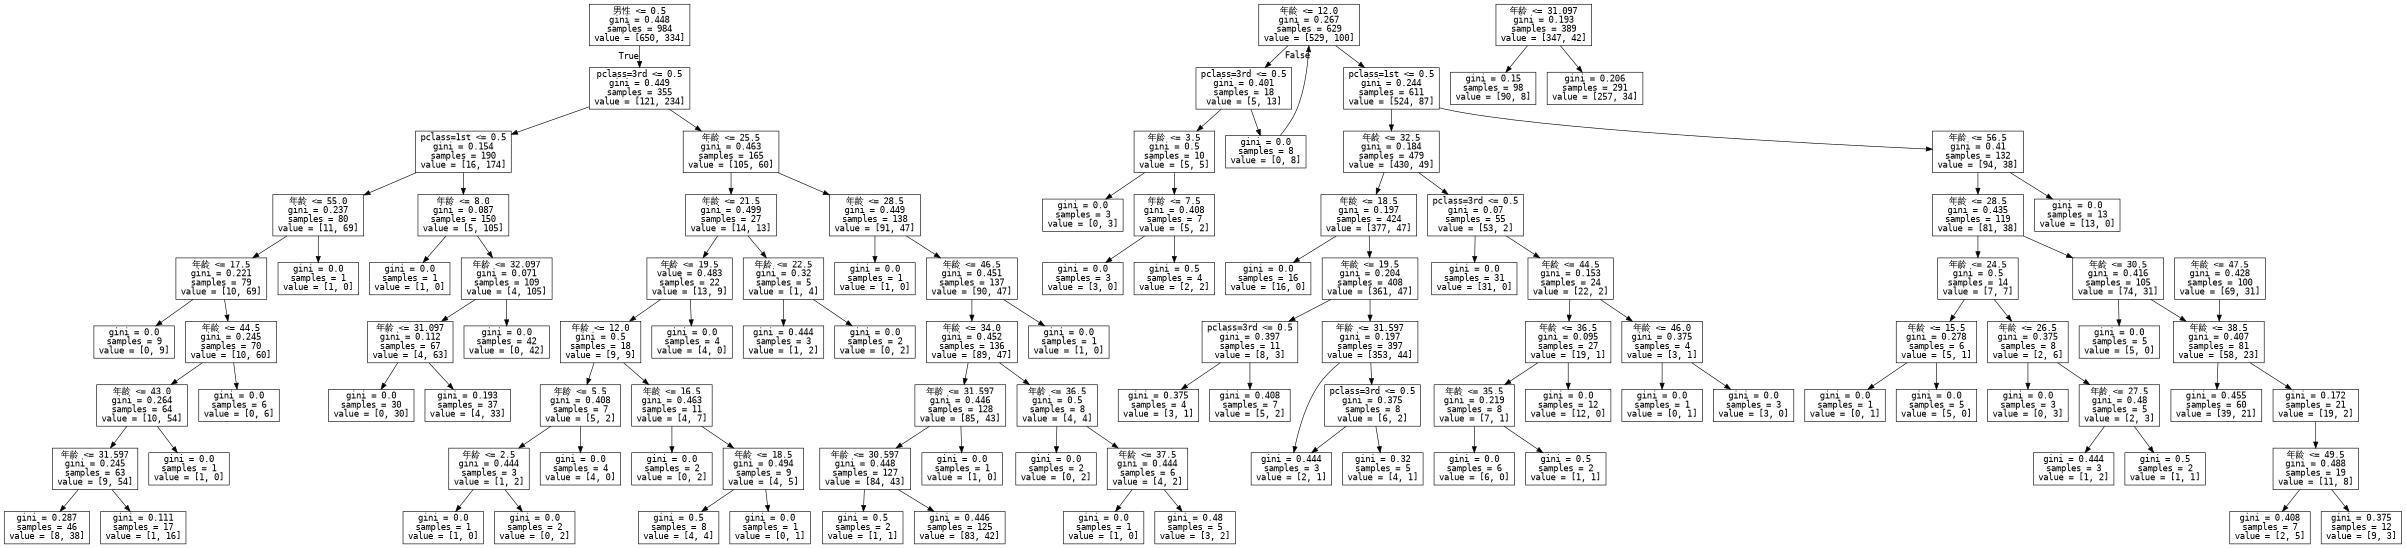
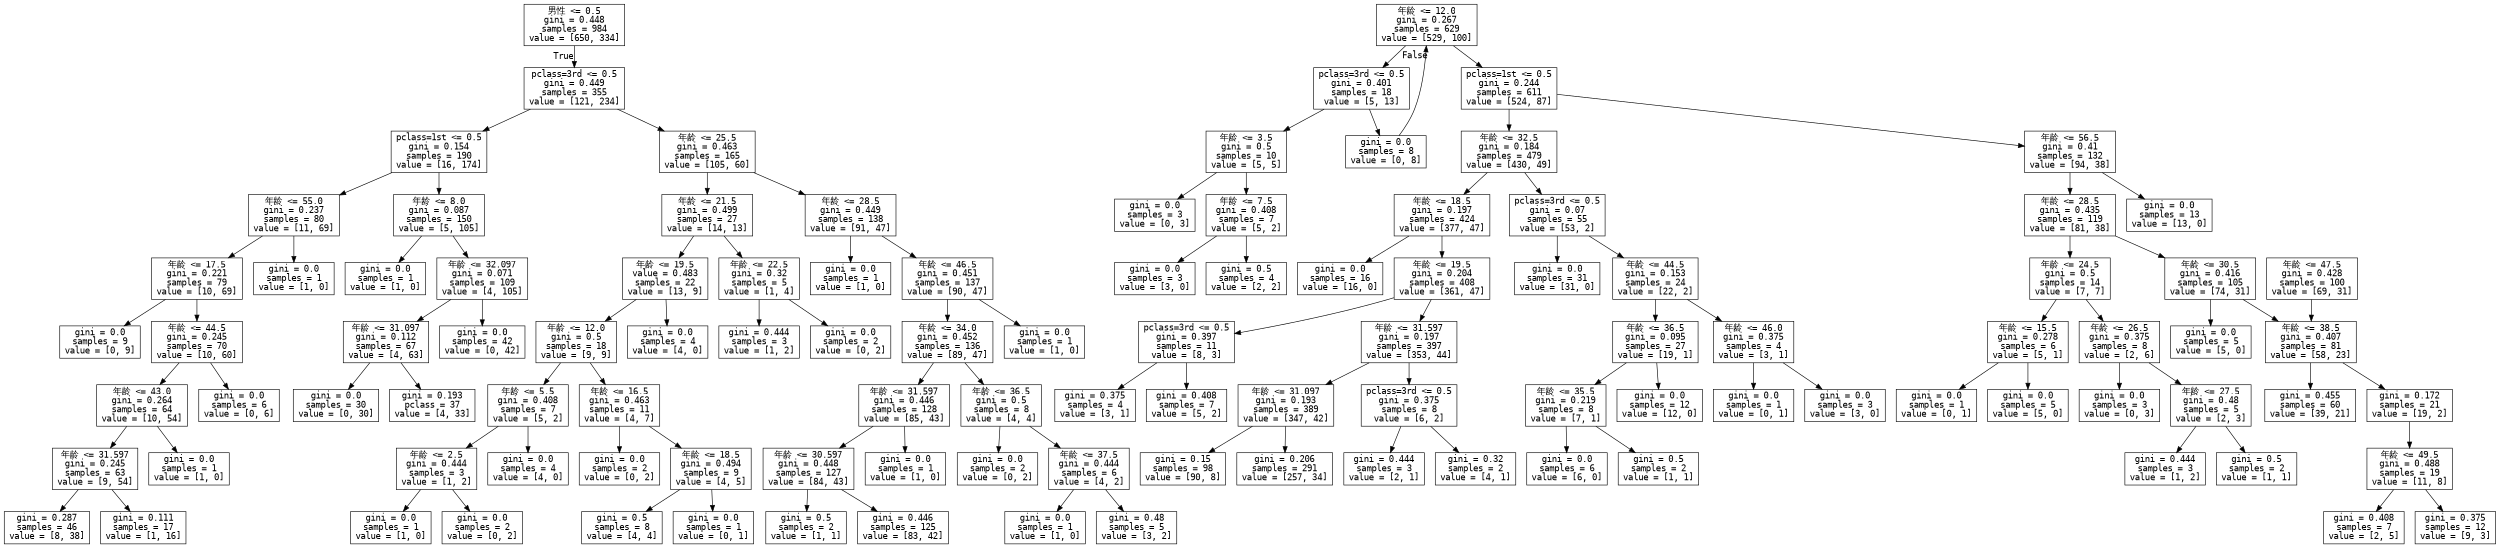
(1310, 400) -> (1350, 372)
(468, 405) -> (432, 405)
(1383, 469) -> (1476, 469)
